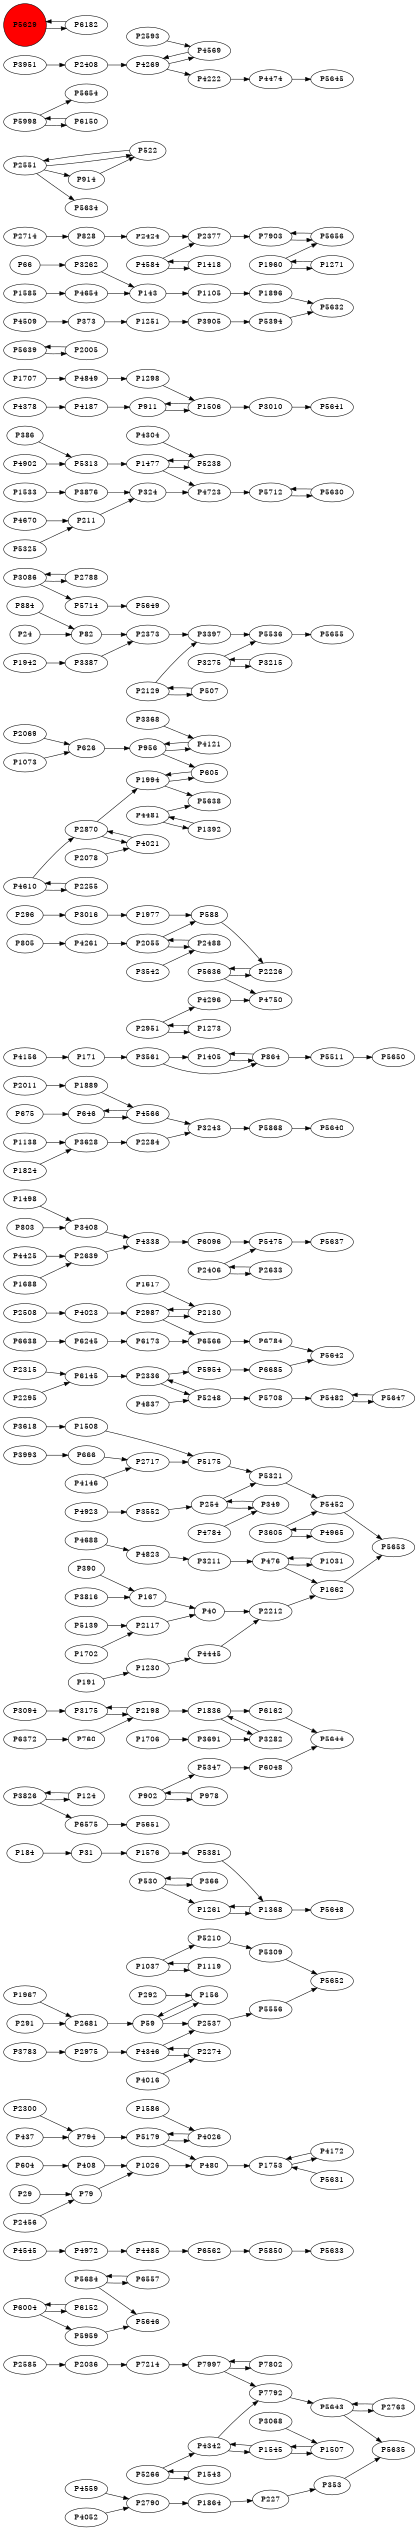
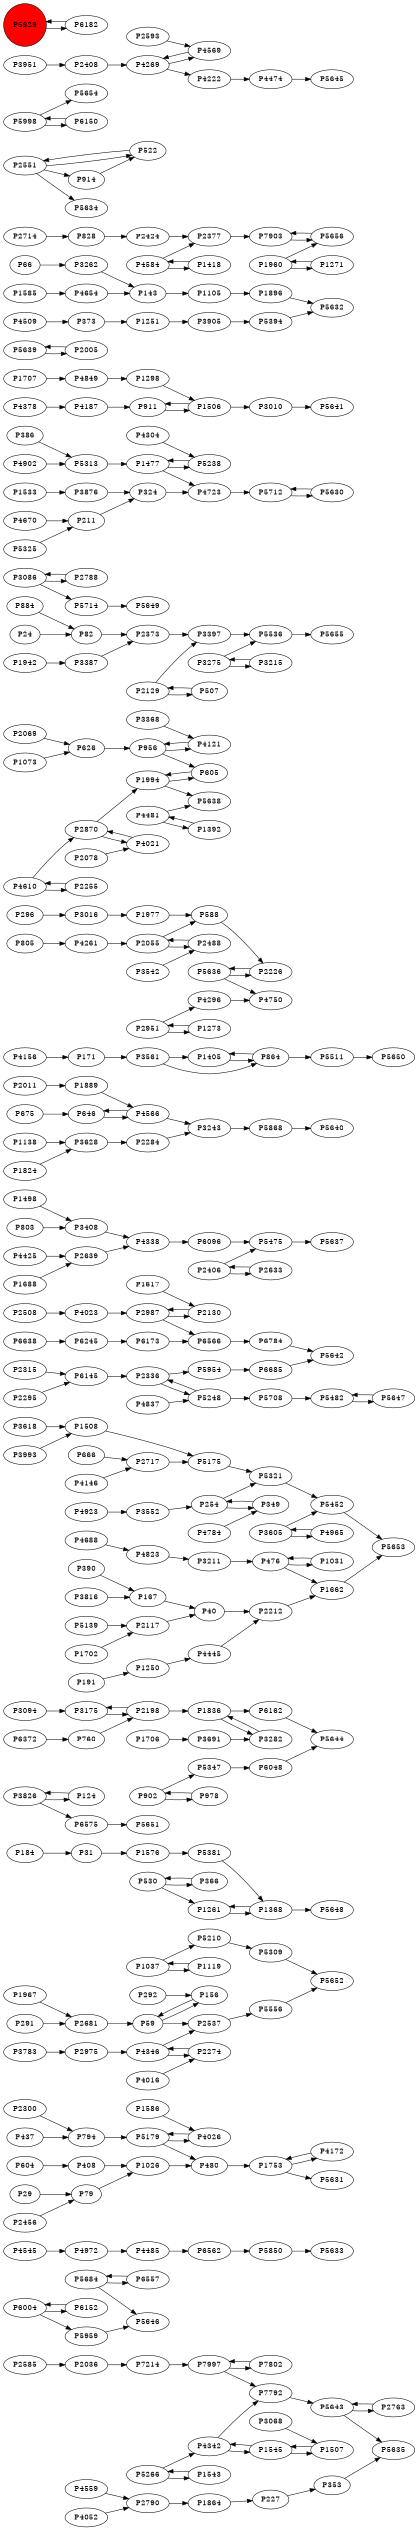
(55, 1455) -> (53, 1442)
(148, 1668) -> (148, 1668)
(307, 2171) -> (296, 2175)
